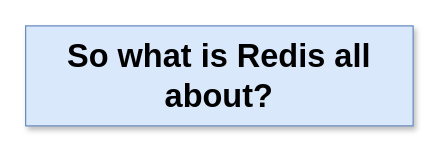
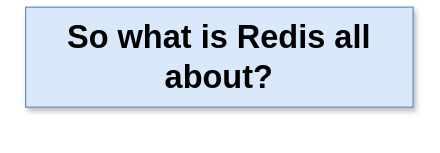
(219, 76) -> (219, 57)
